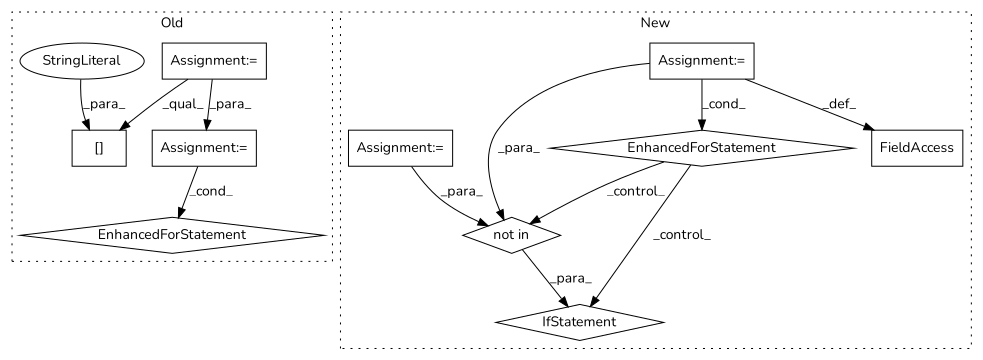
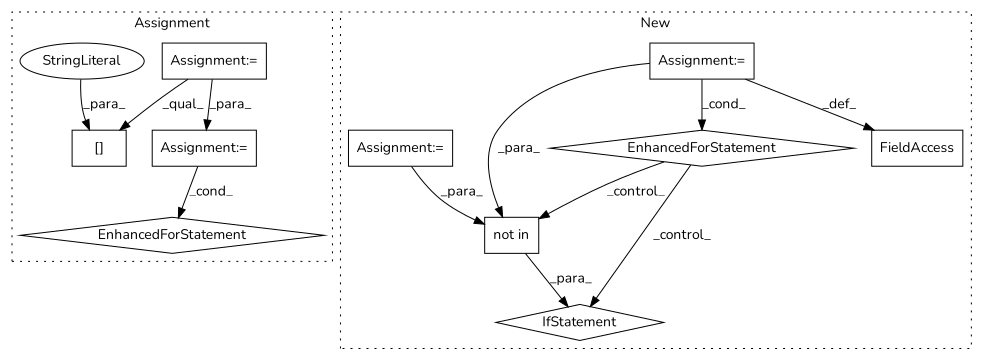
(172, 24) -> (172, 24)
(512, 235) -> (512, 235)
